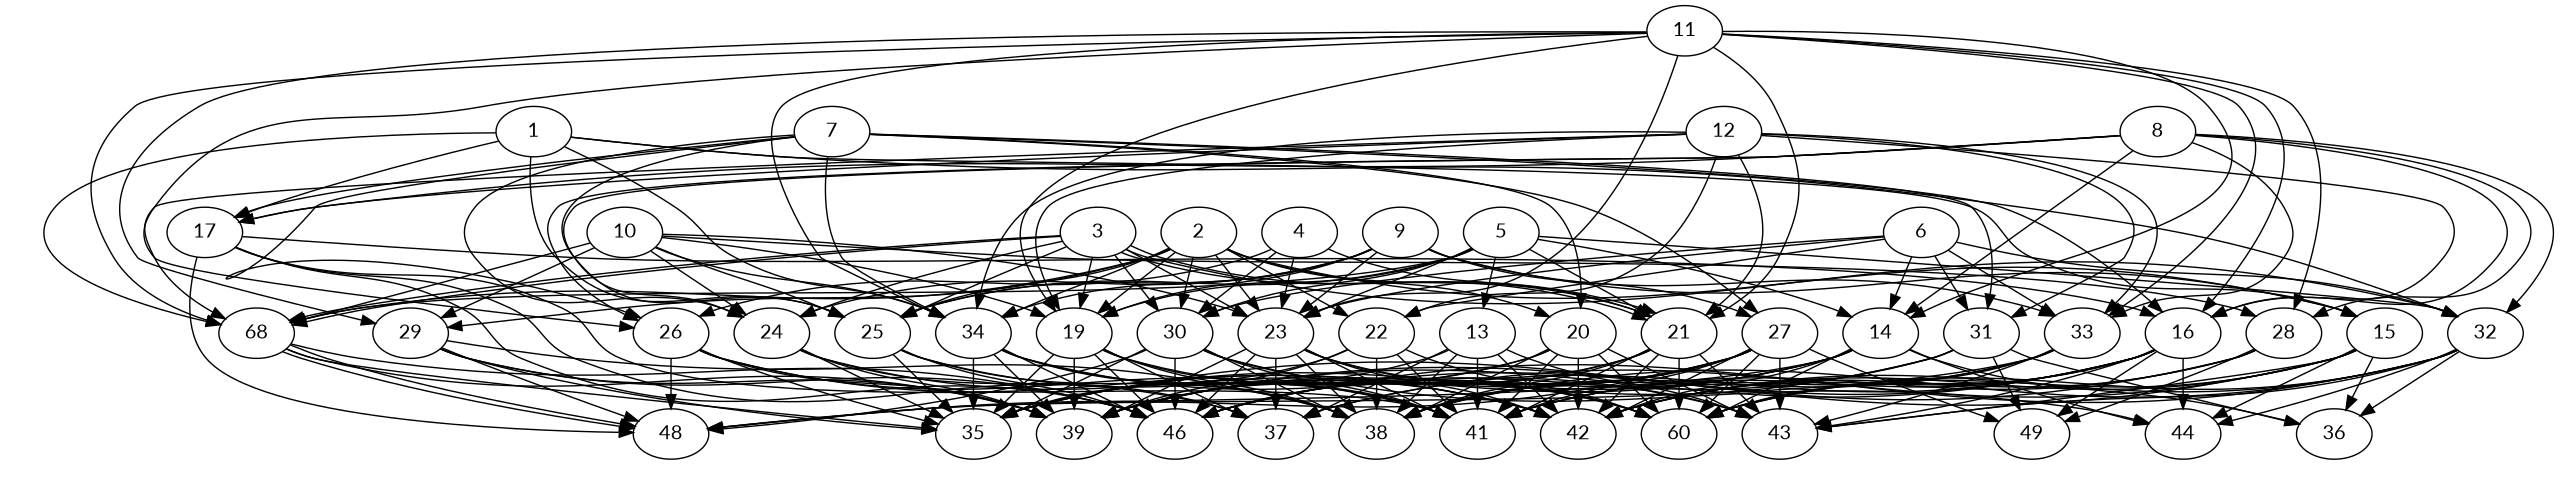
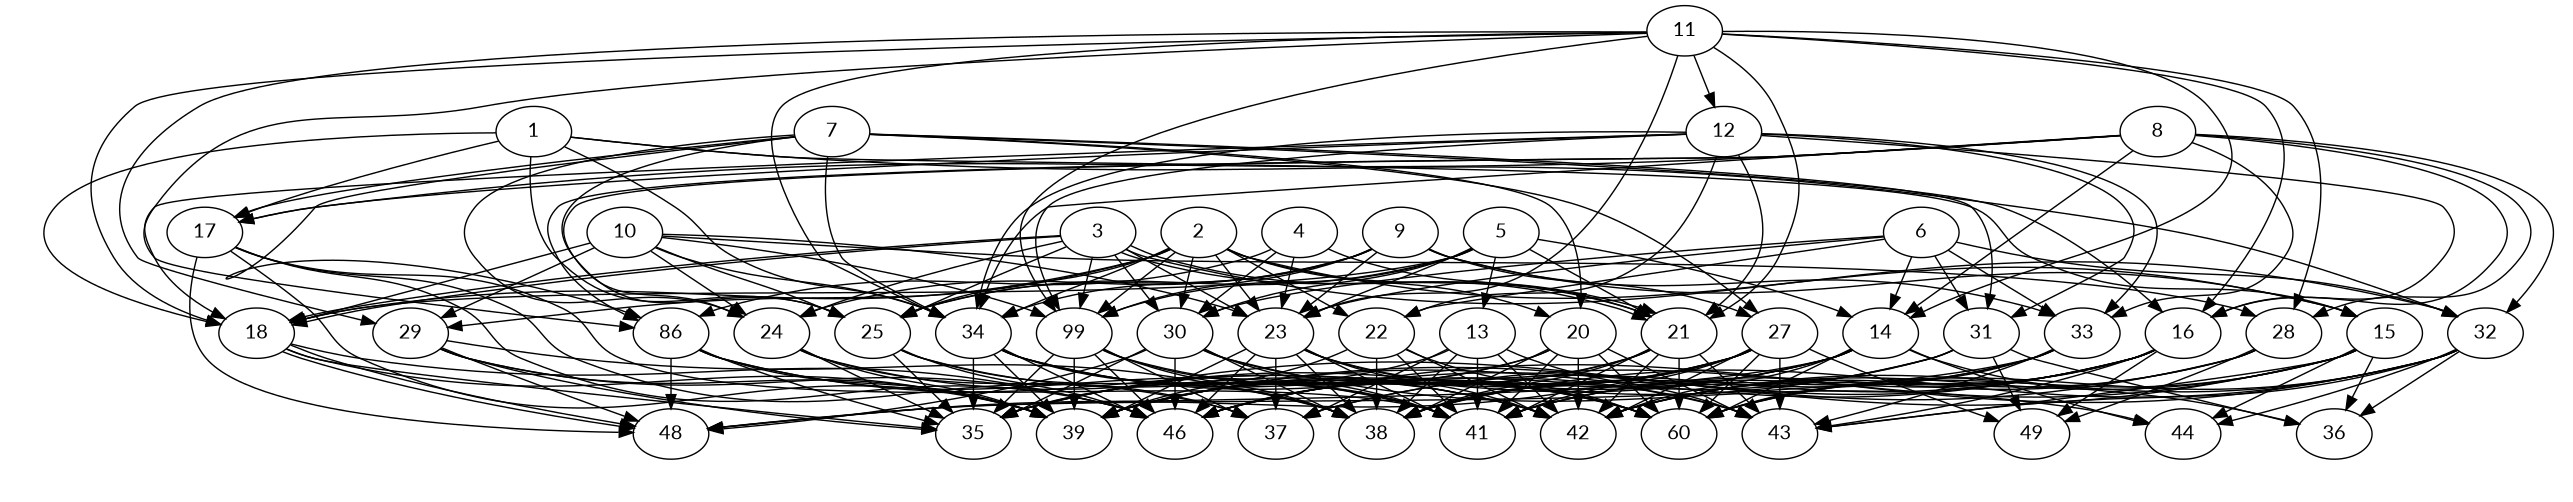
(2226, 100) -> (1702, 75)
none -> (1381, 183)
(908, 261) -> (610, 407)
(1879, 261) -> none
(257, 333) -> (257, 333)
(671, 333) -> (671, 333)
(1074, 333) -> (1074, 333)
(2183, 377) -> none
(1182, 383) -> (1471, 380)
none -> (1319, 384)
